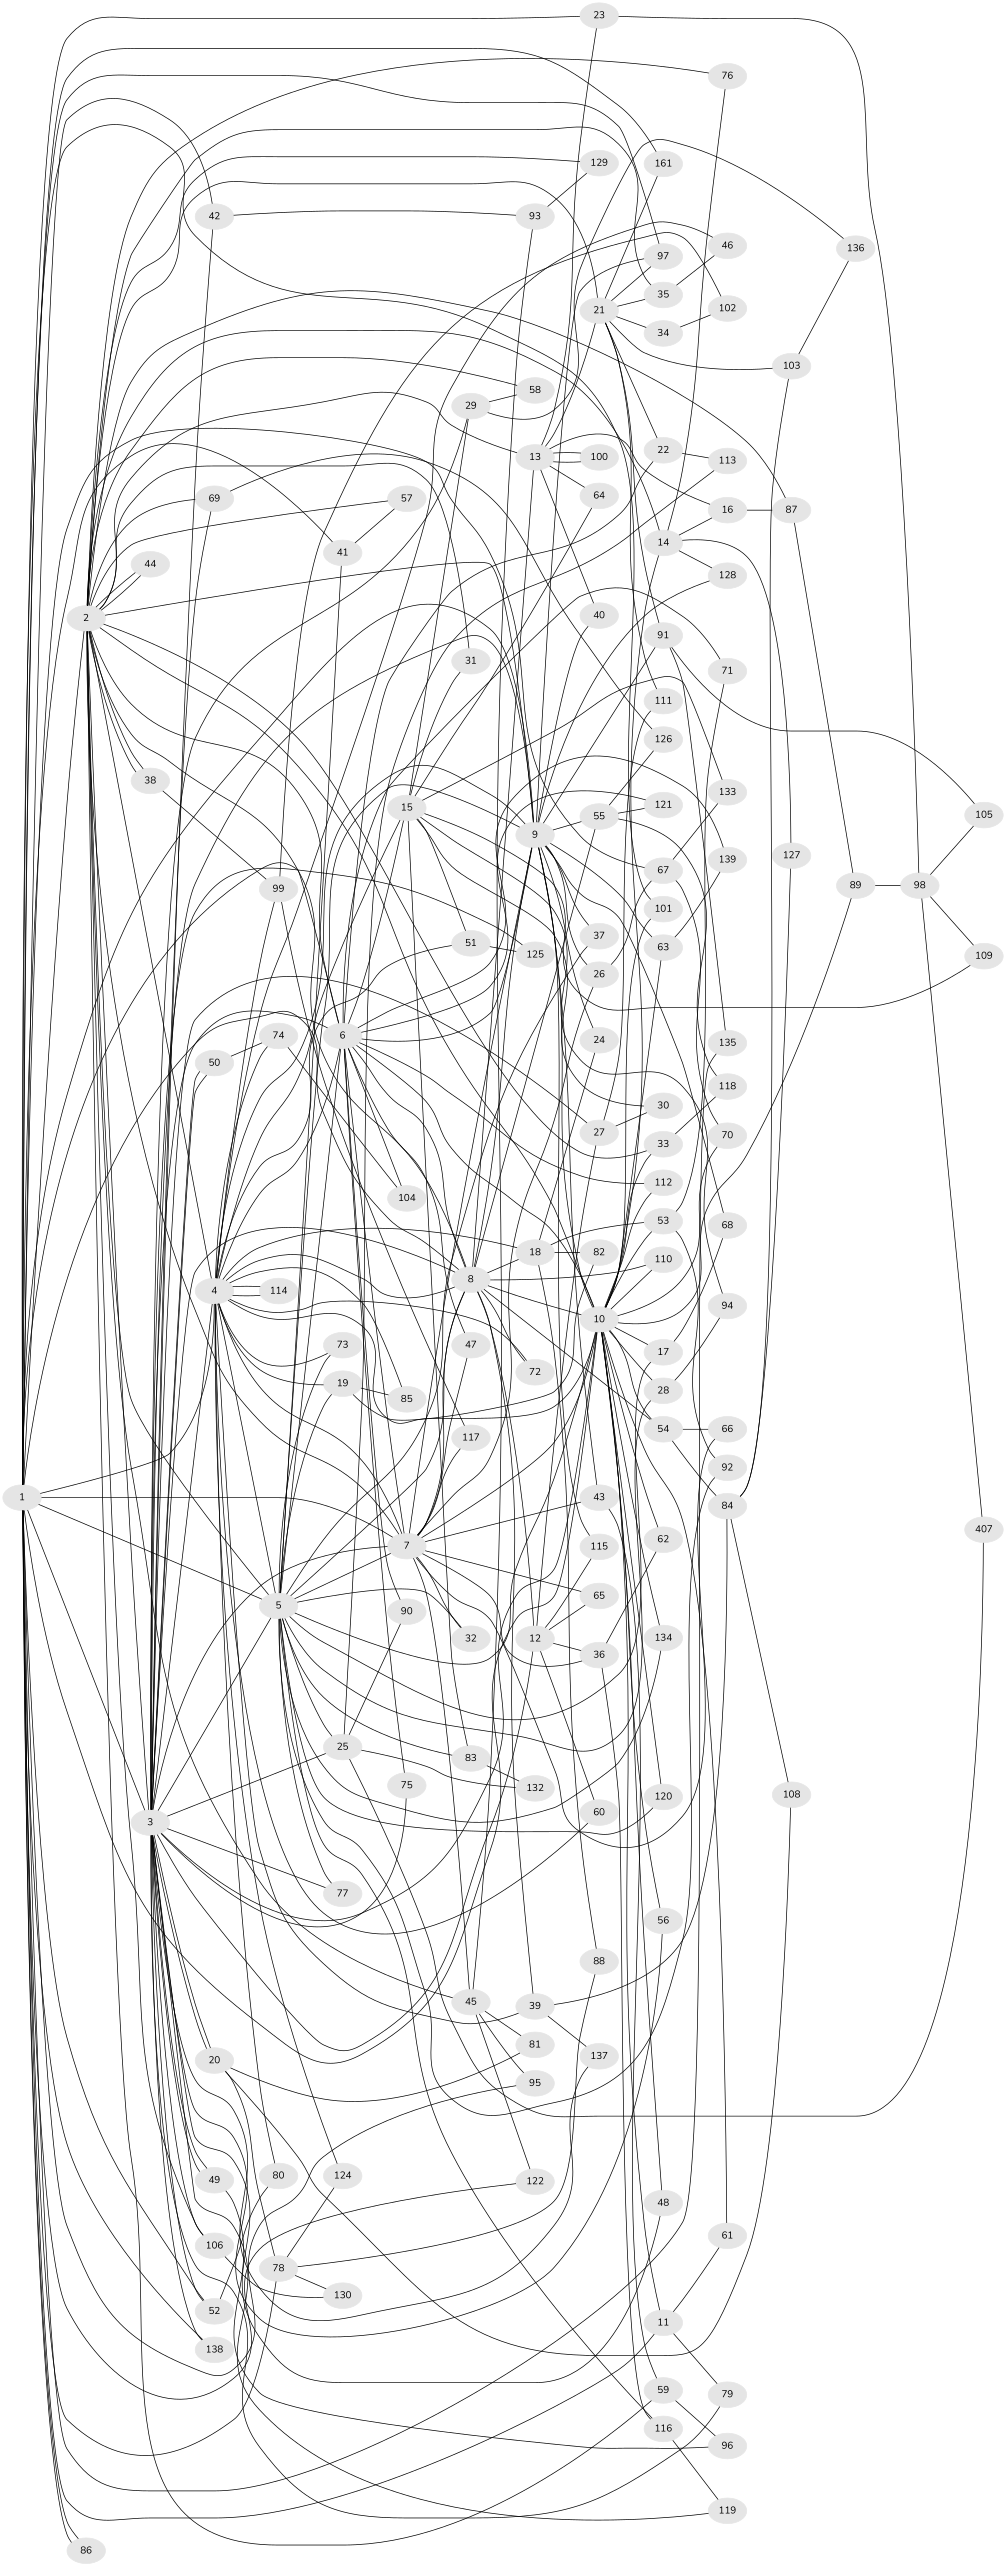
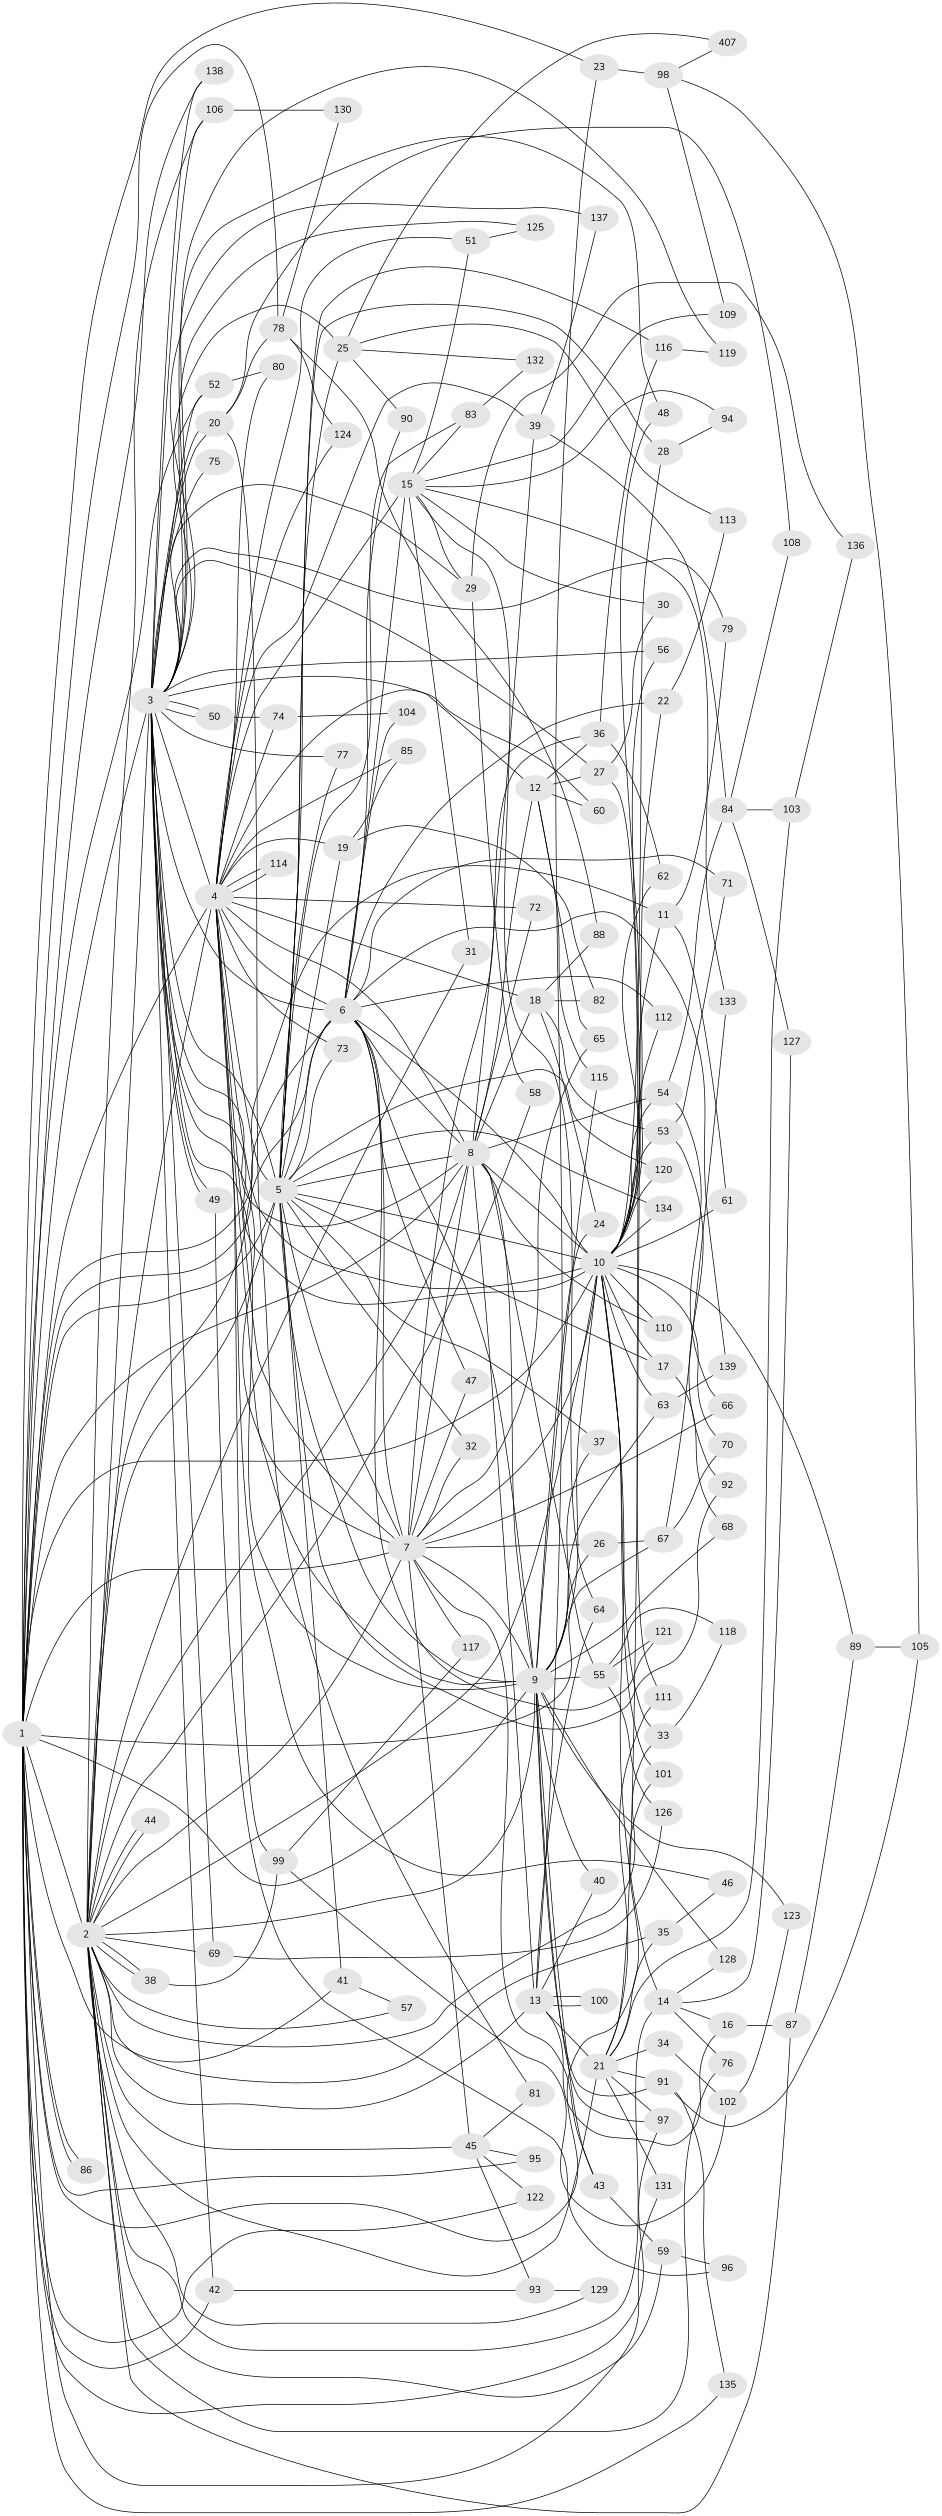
(663, 164) -> (663, 2186)
(888, 886) -> (888, 1647)
(379, 1538) -> none
none -> (792, 1916)
